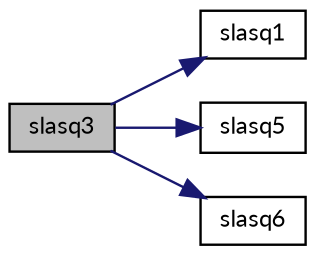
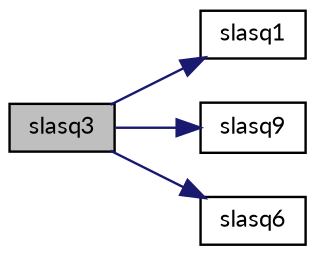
(253, 128) -> (253, 128)
